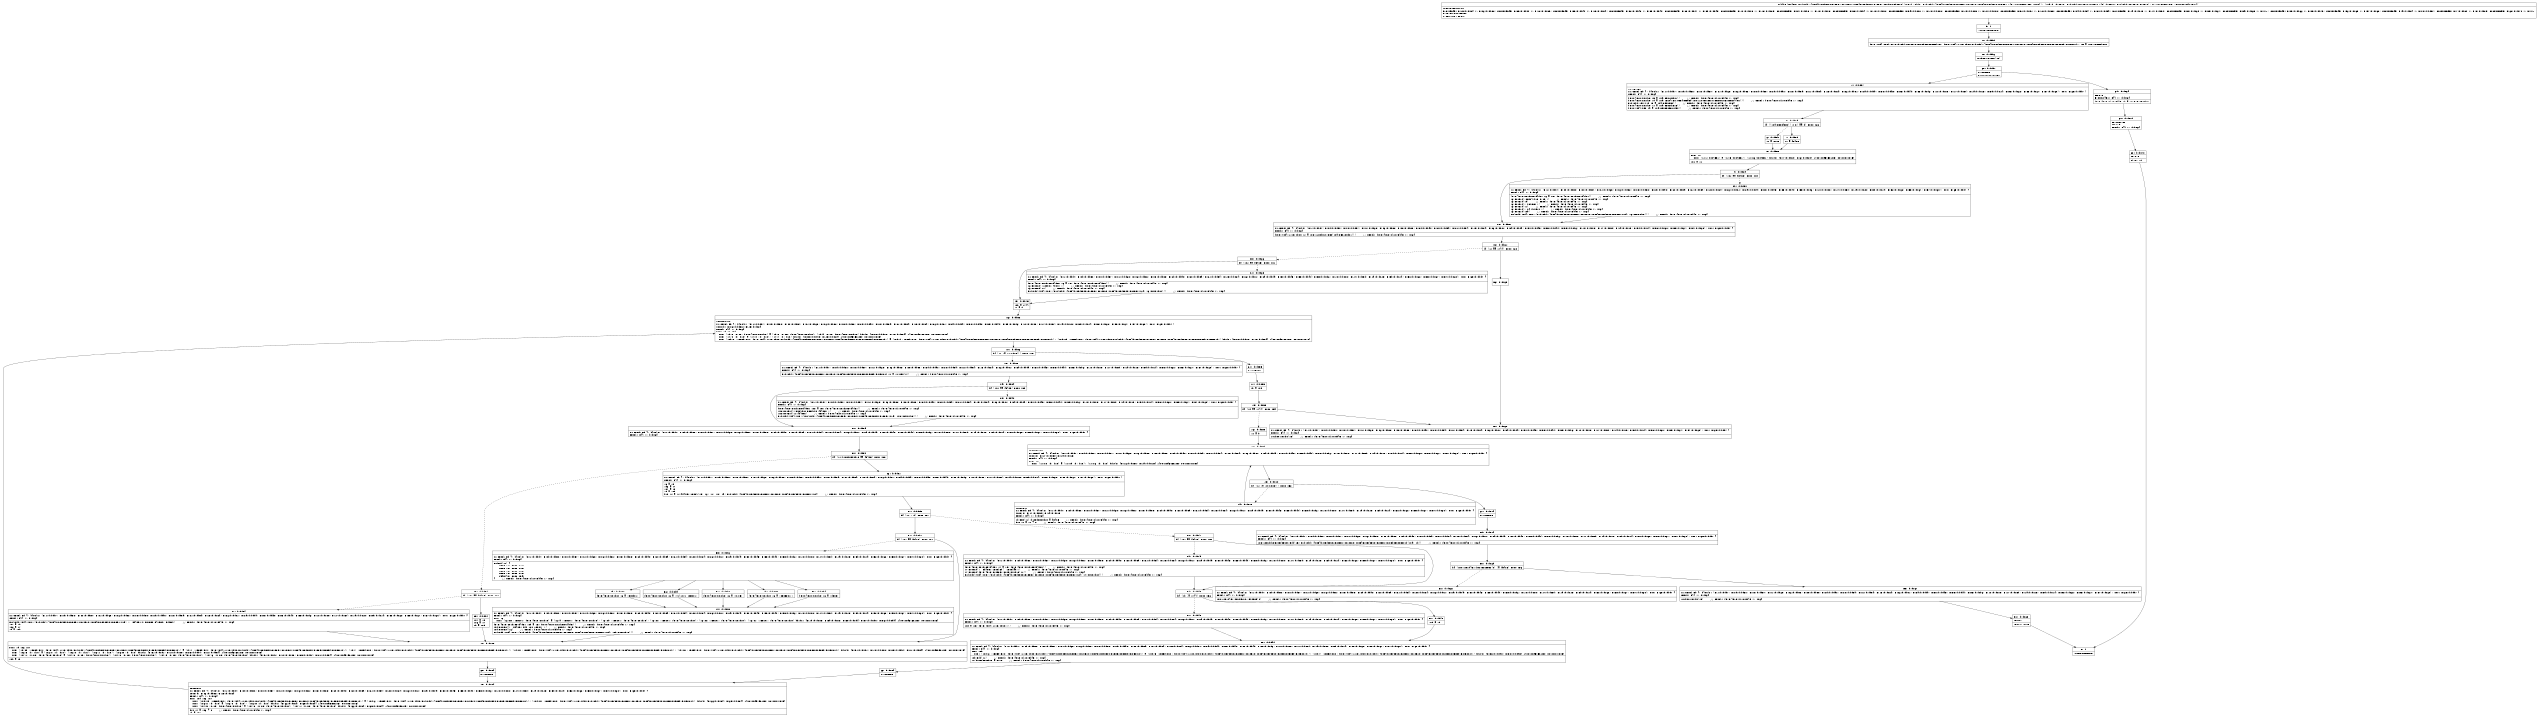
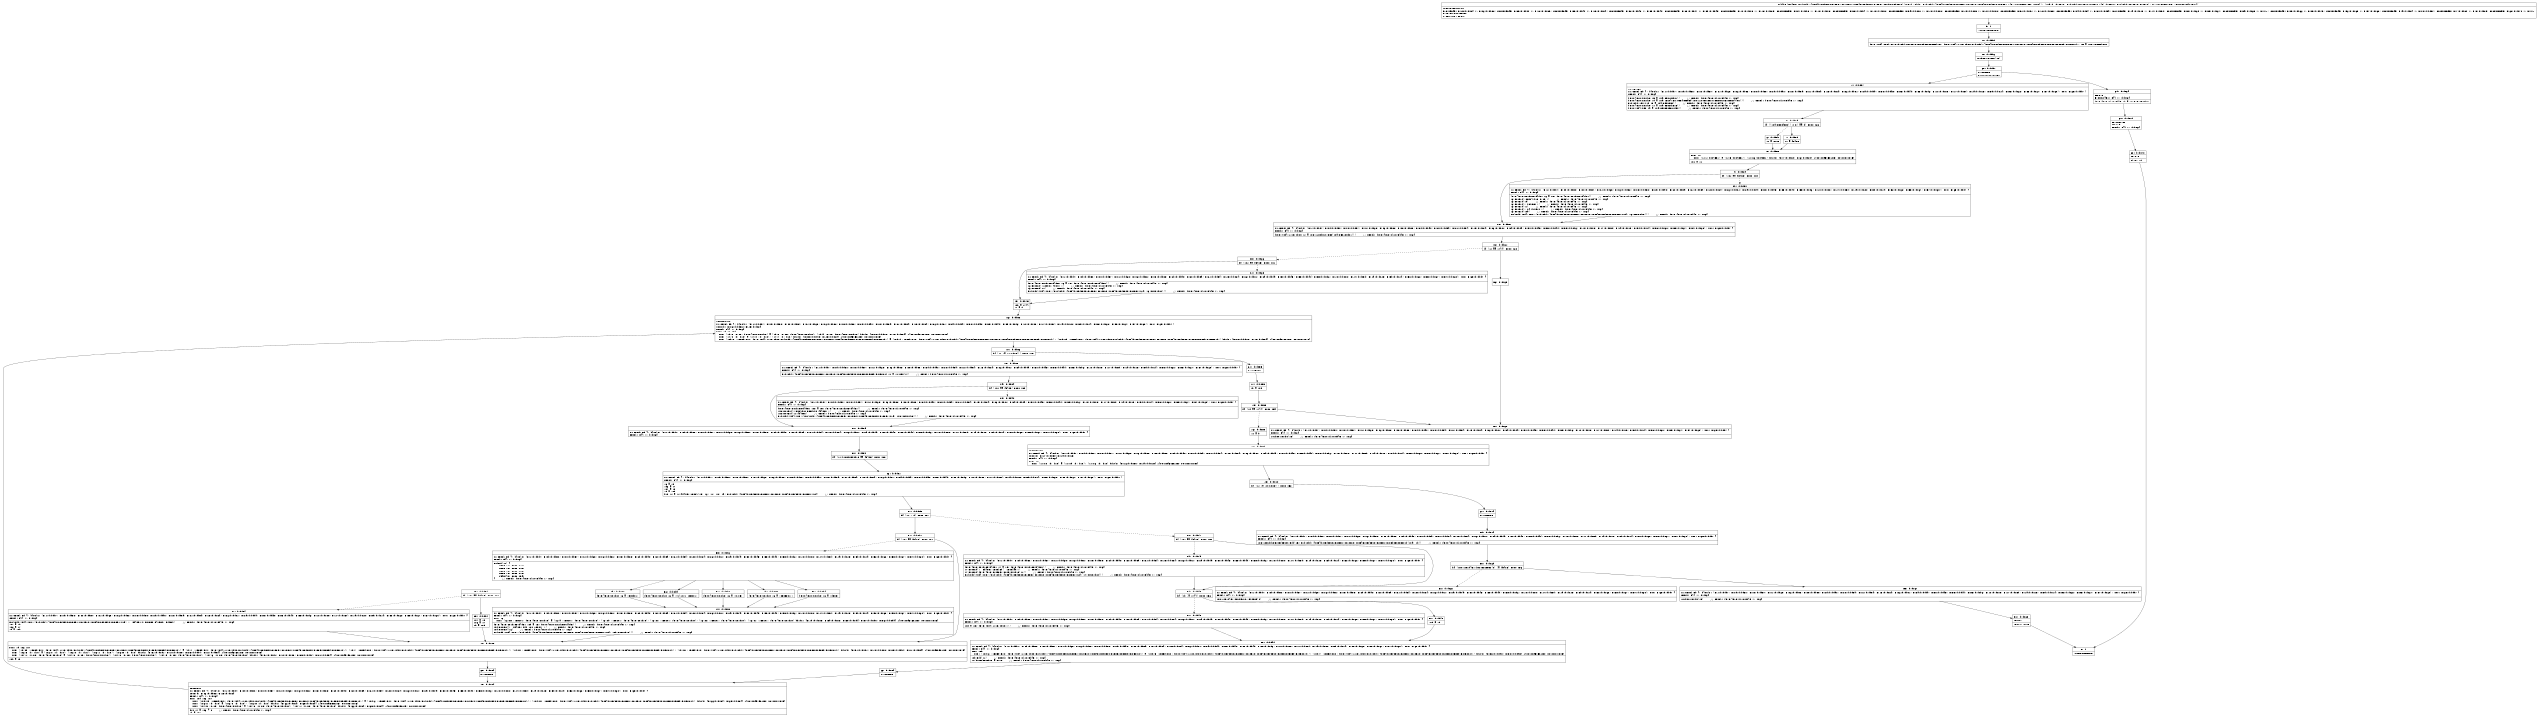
(616, 475) -> none
(1245, 513) -> none
